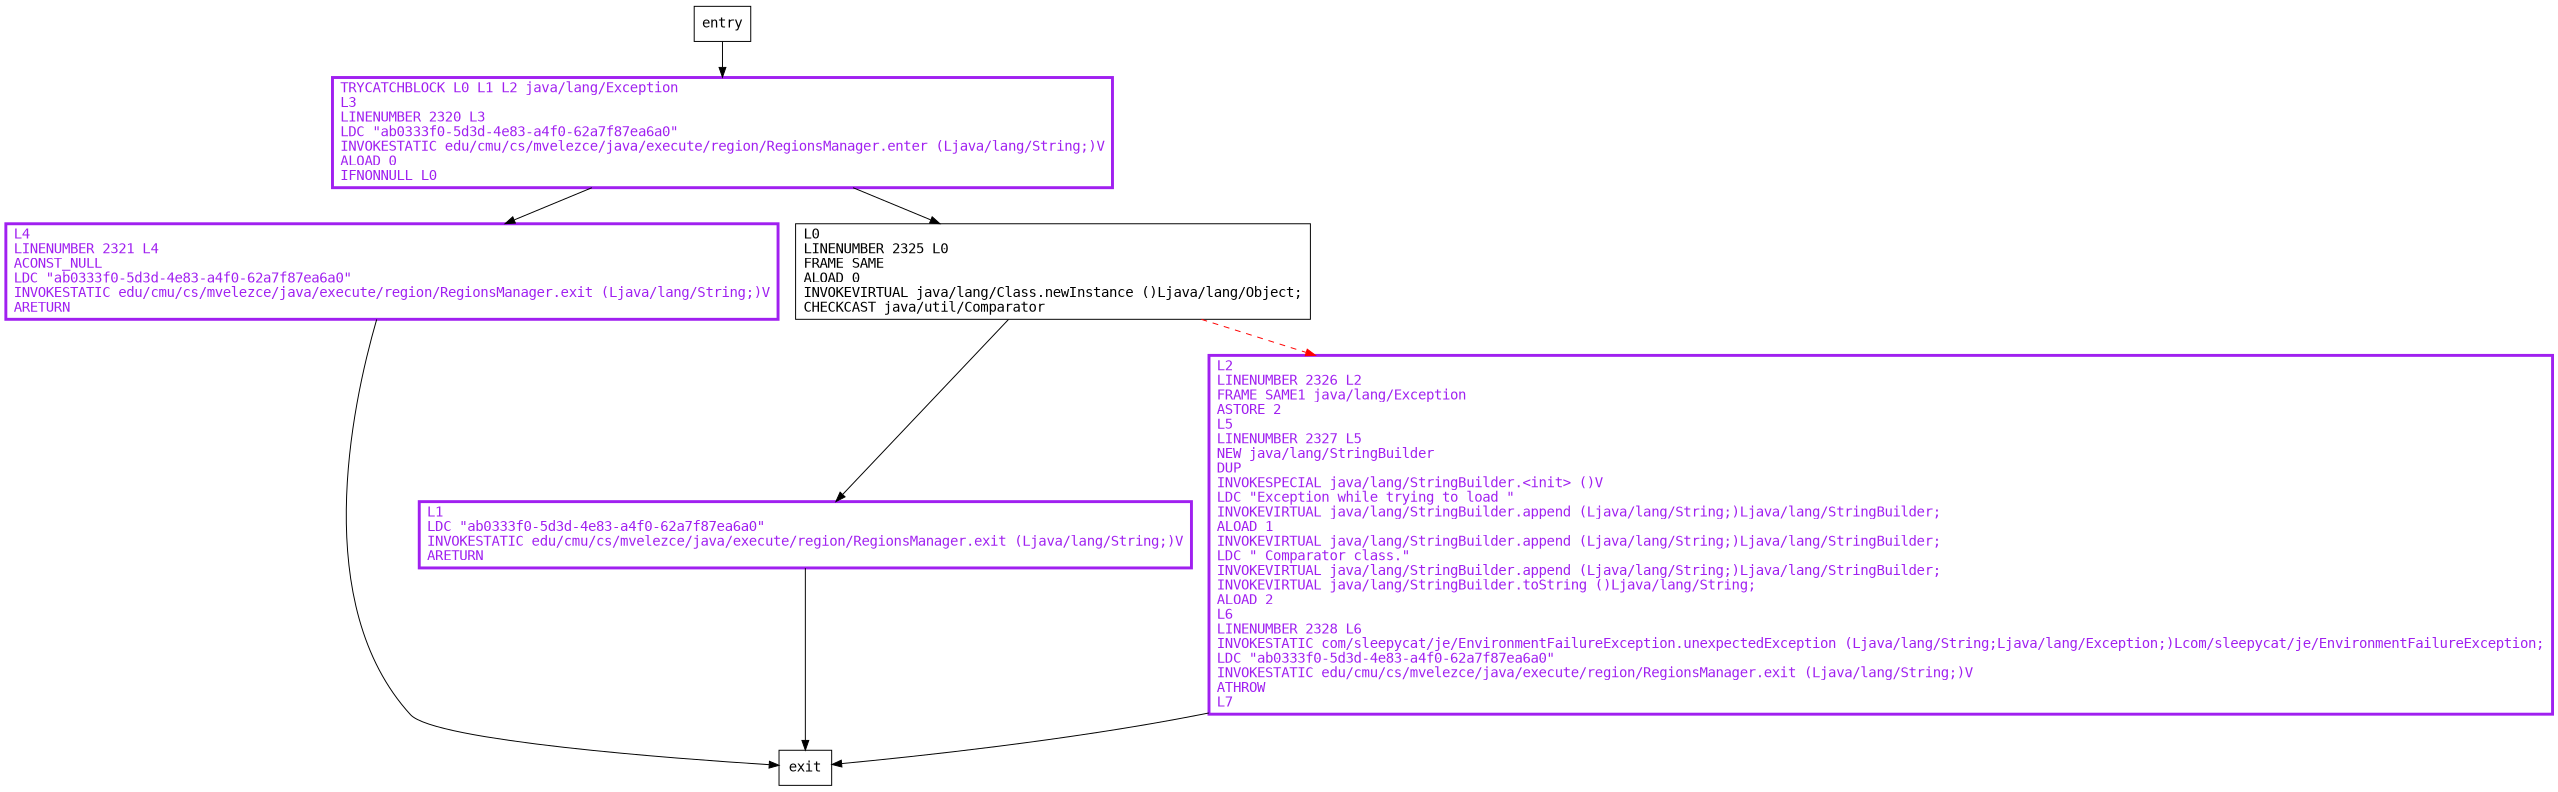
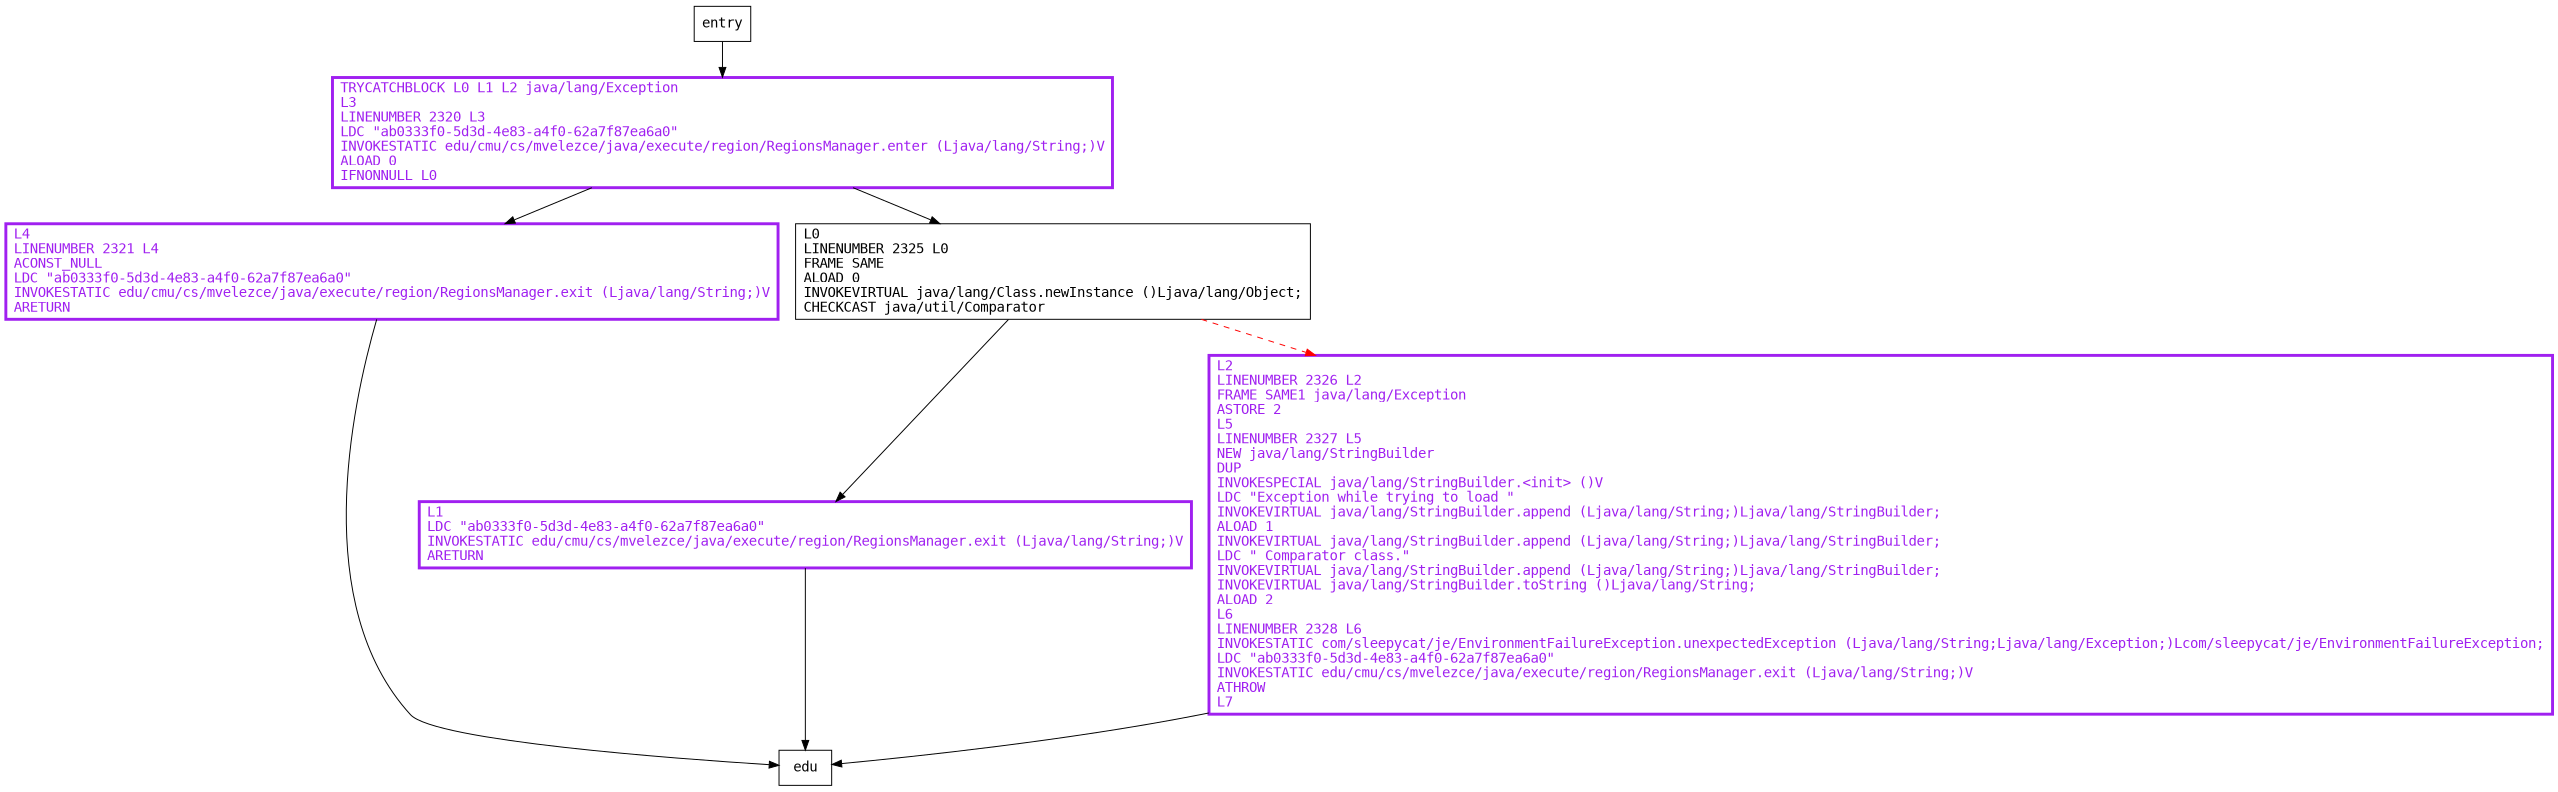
(805, 768) -> (805, 768)
